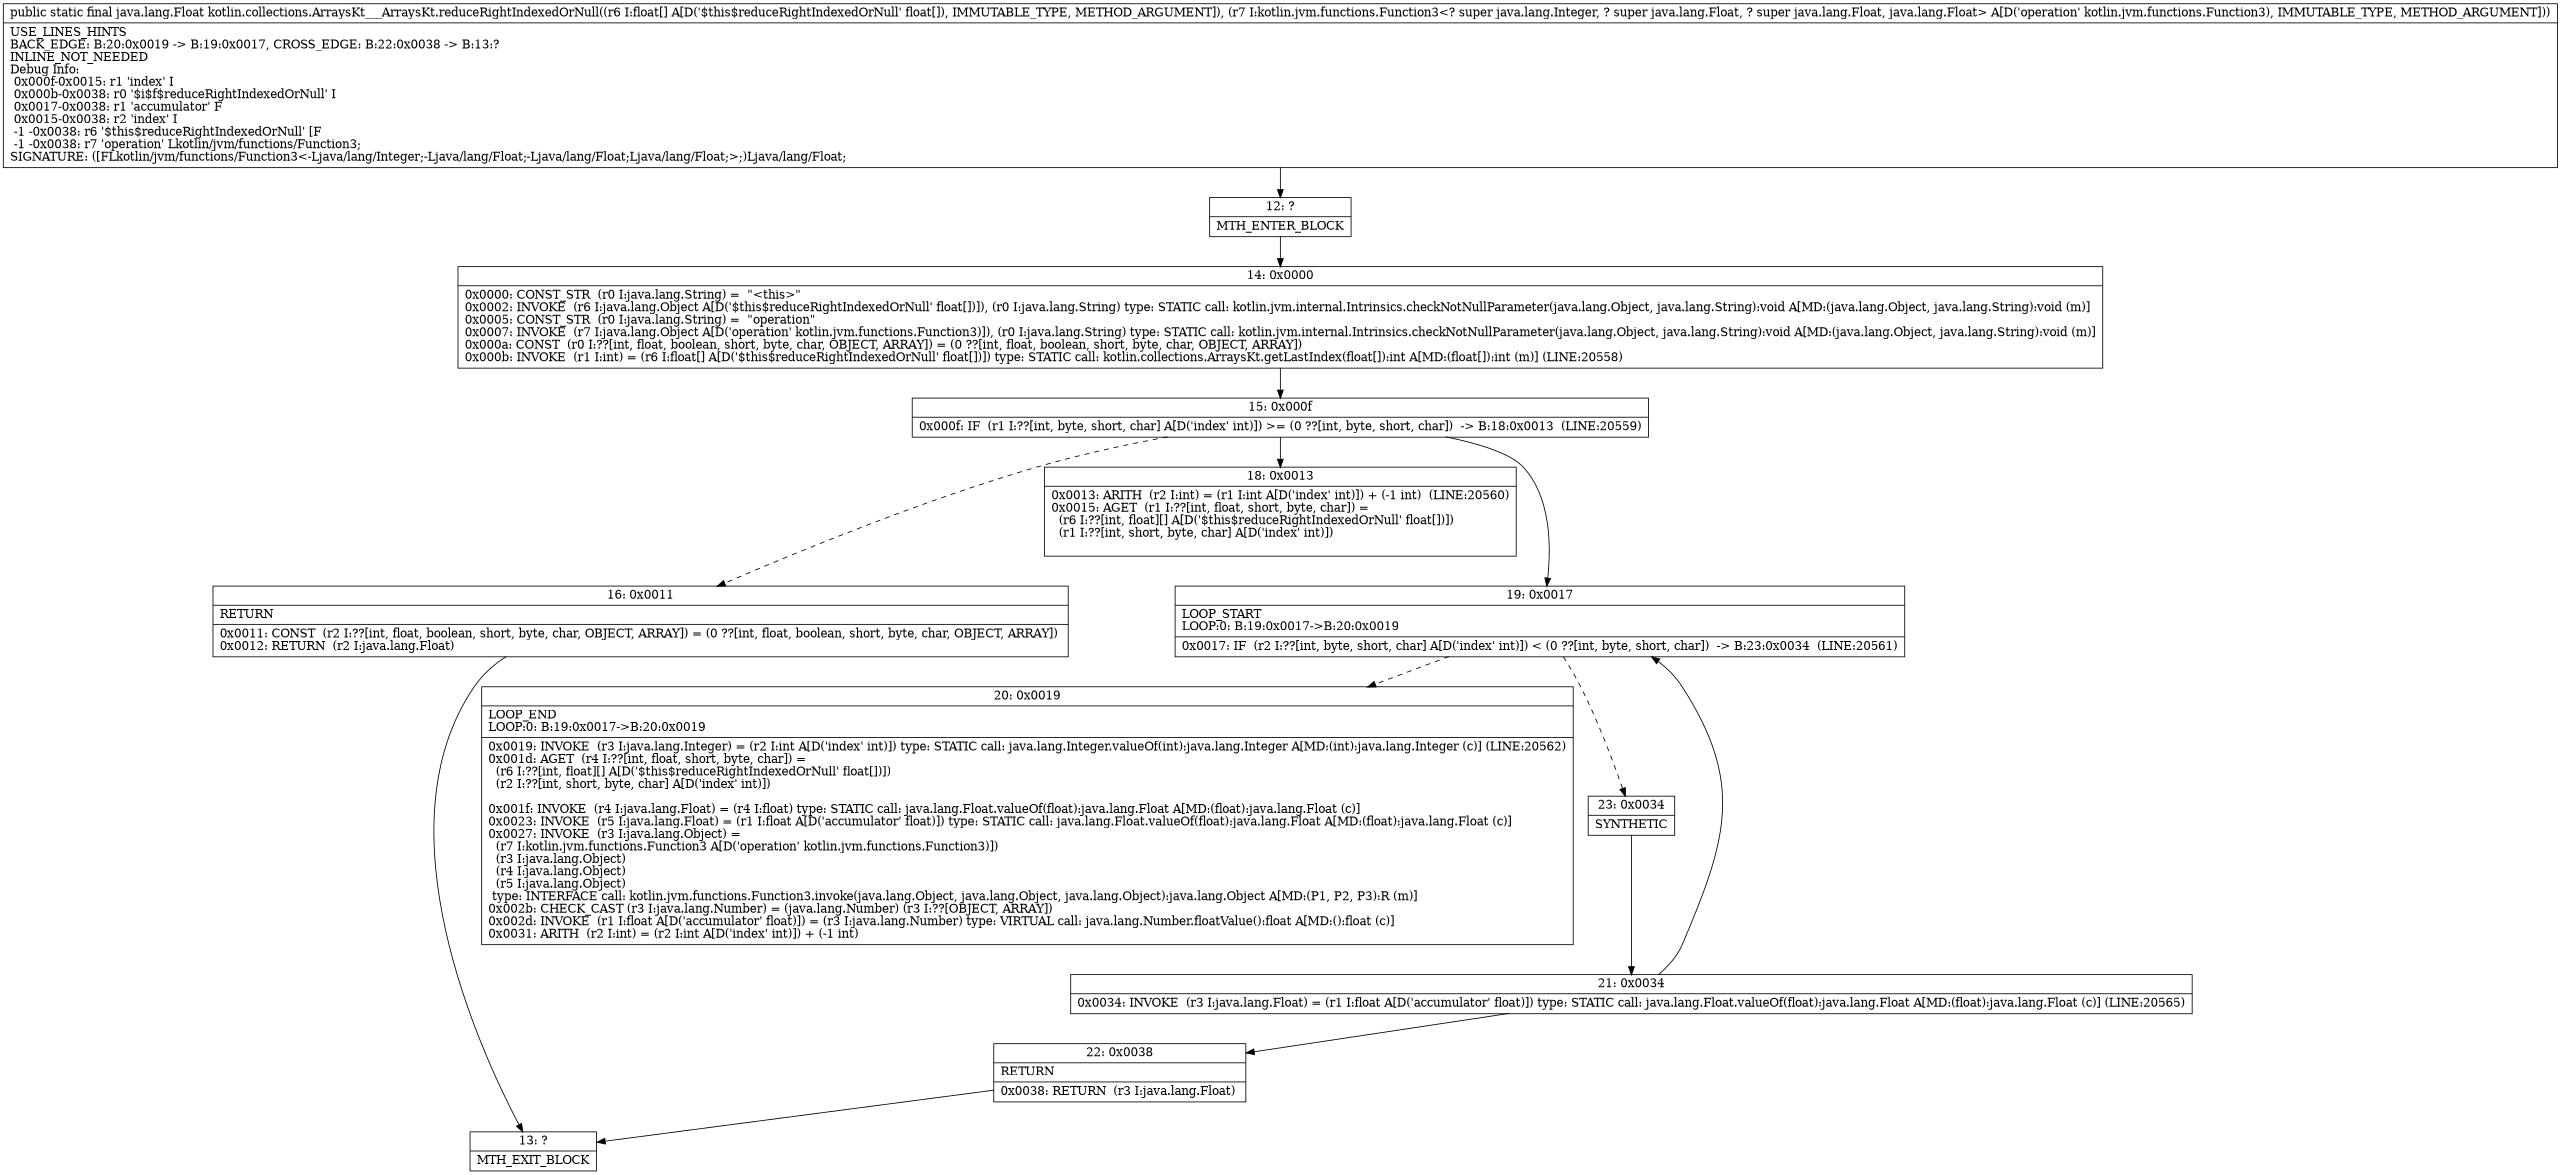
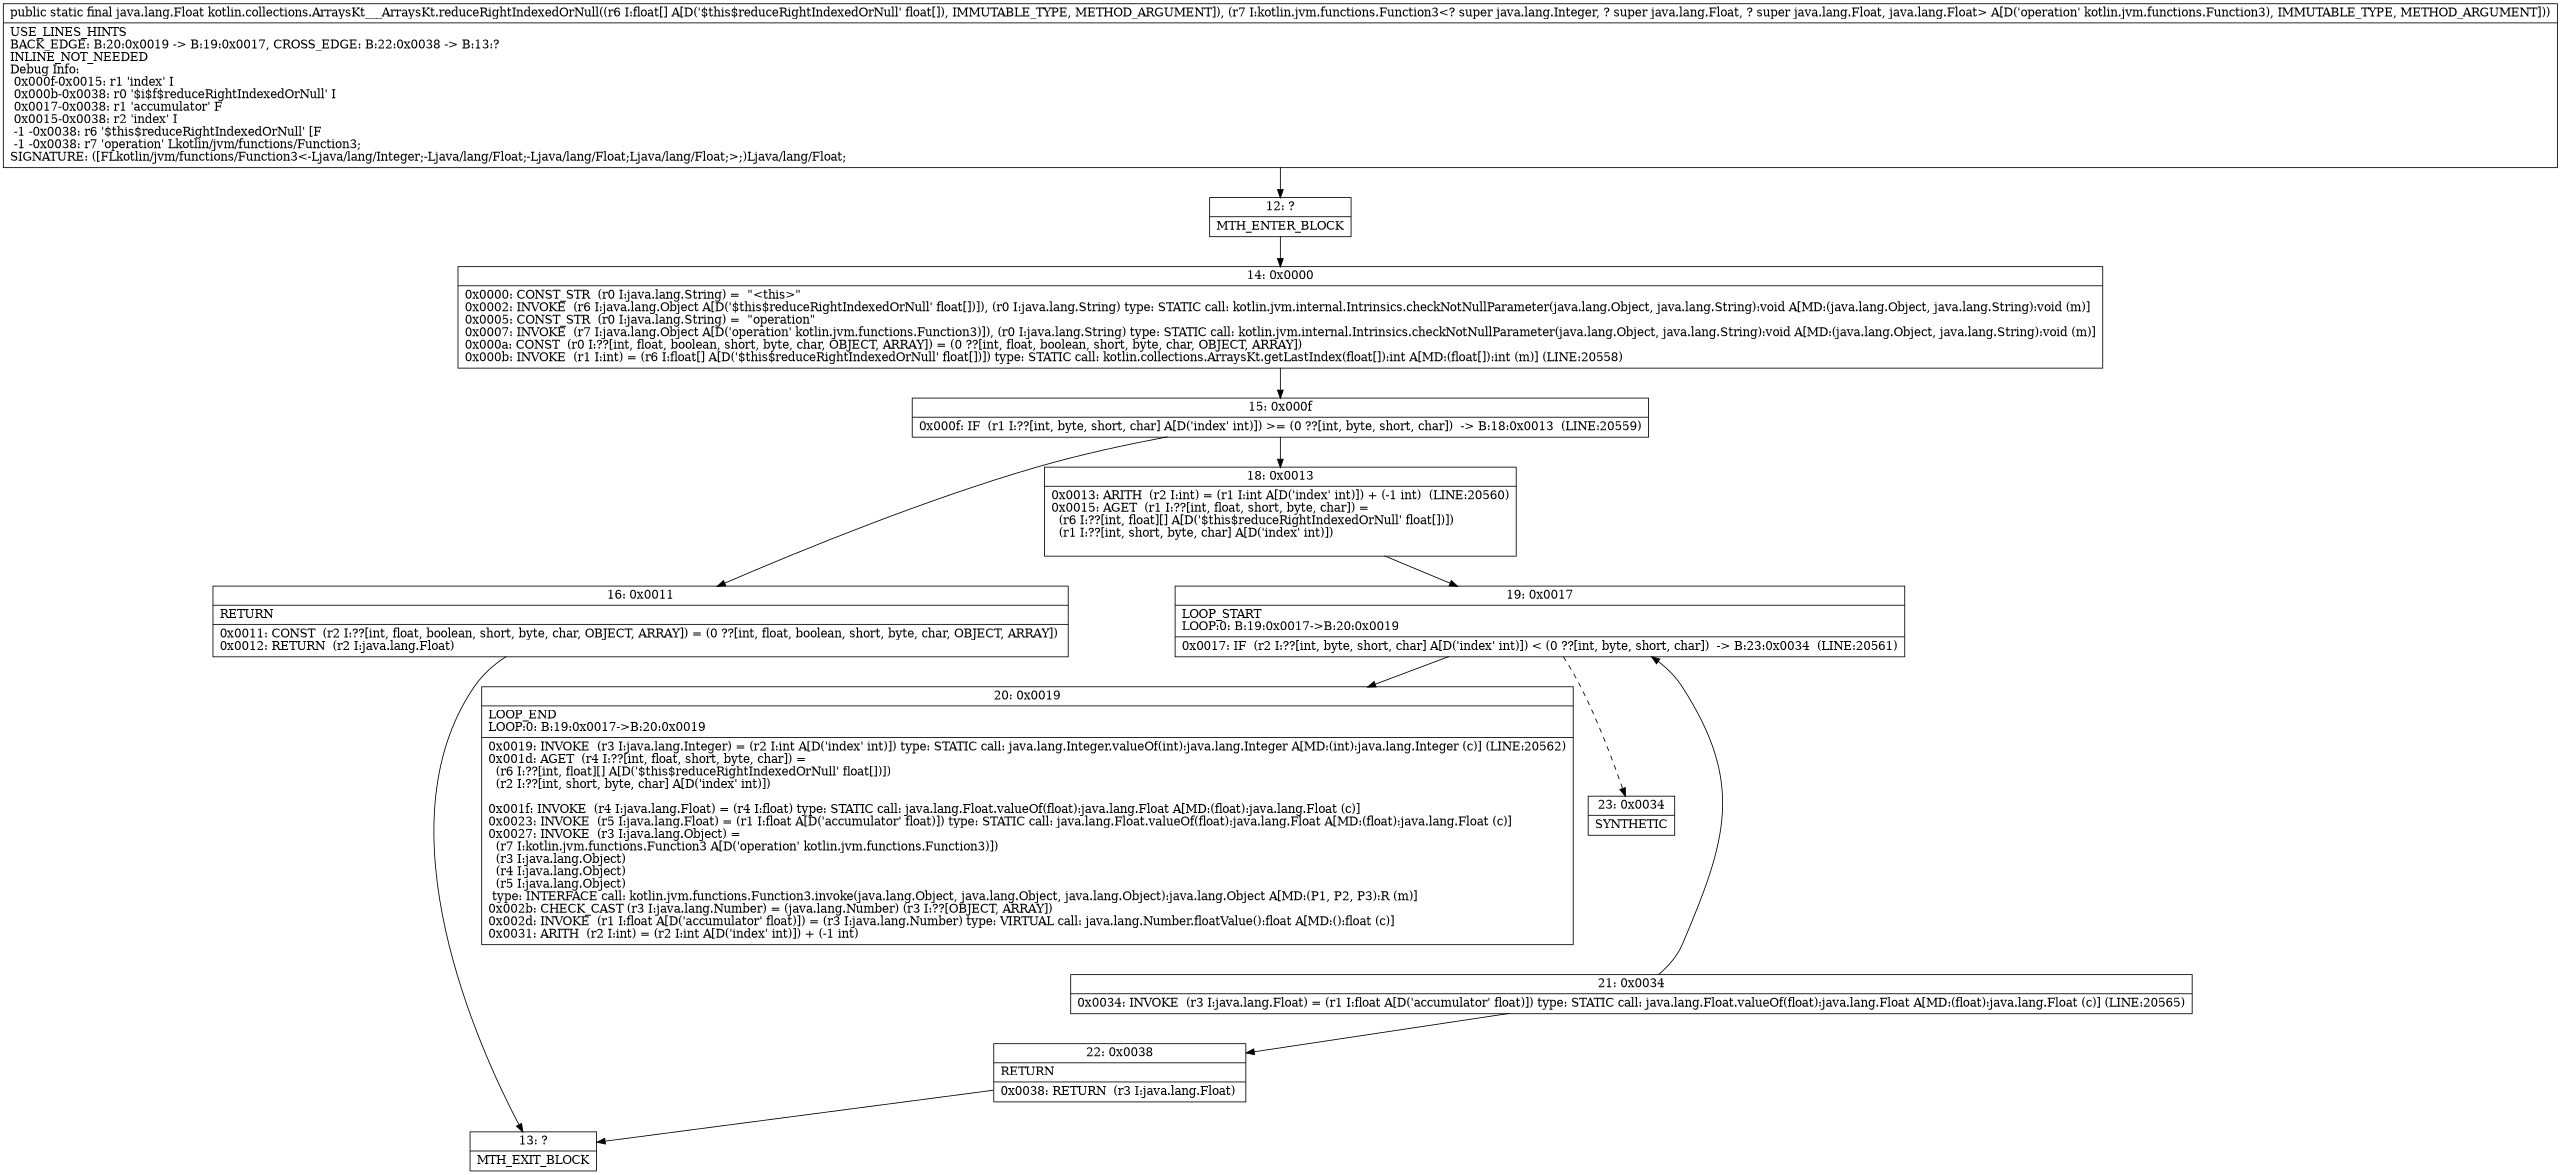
(1533, 480) -> (1417, 570)
(942, 498) -> (942, 498)
(1412, 670) -> (1412, 670)
(1631, 901) -> none
